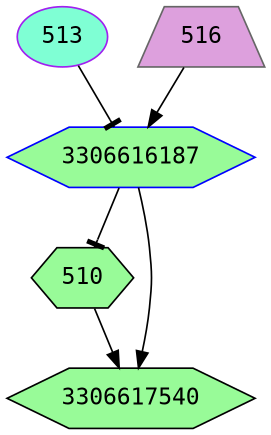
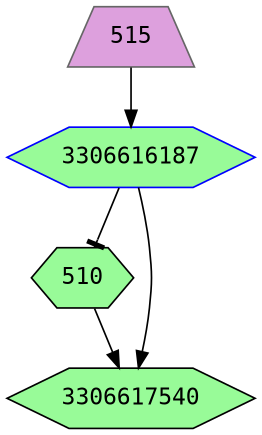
(62, 37) -> none
(201, 37) -> (131, 37)
